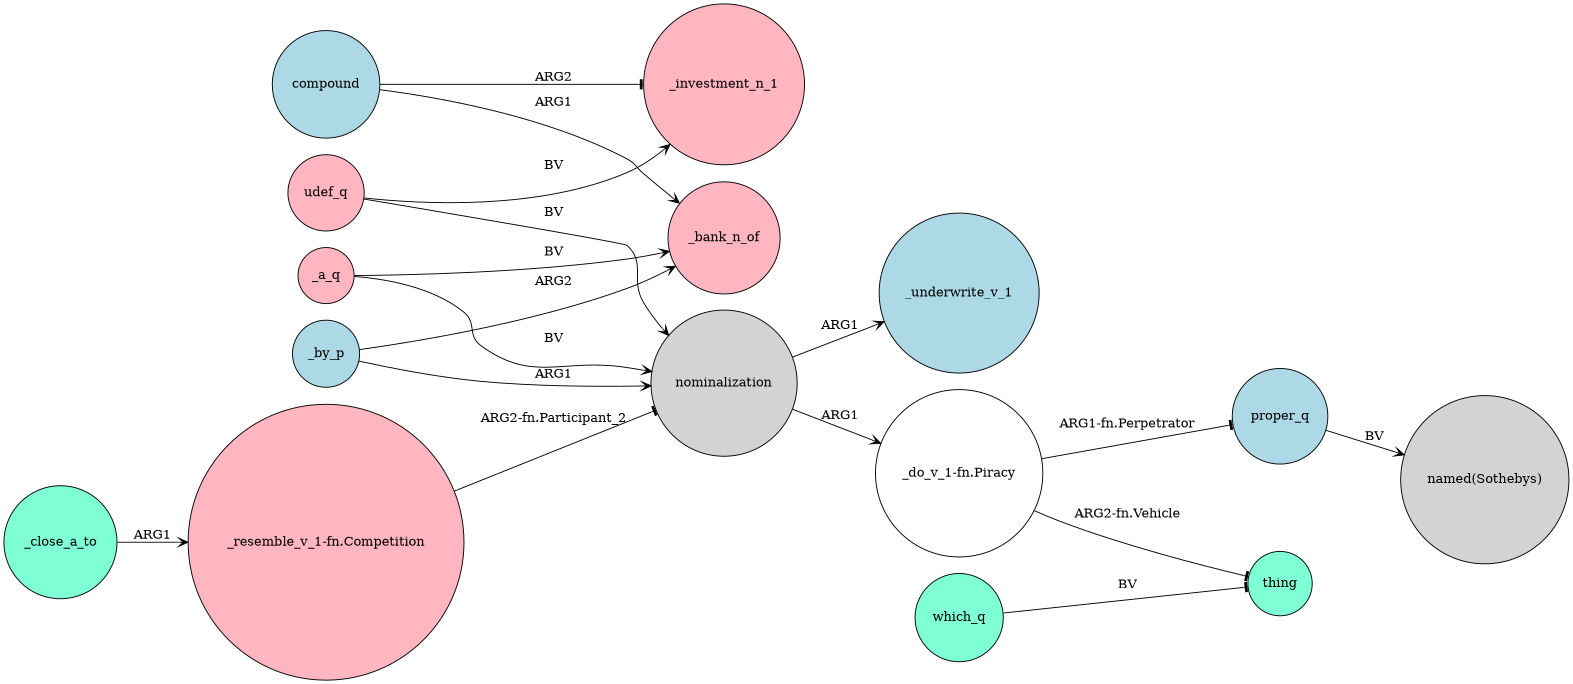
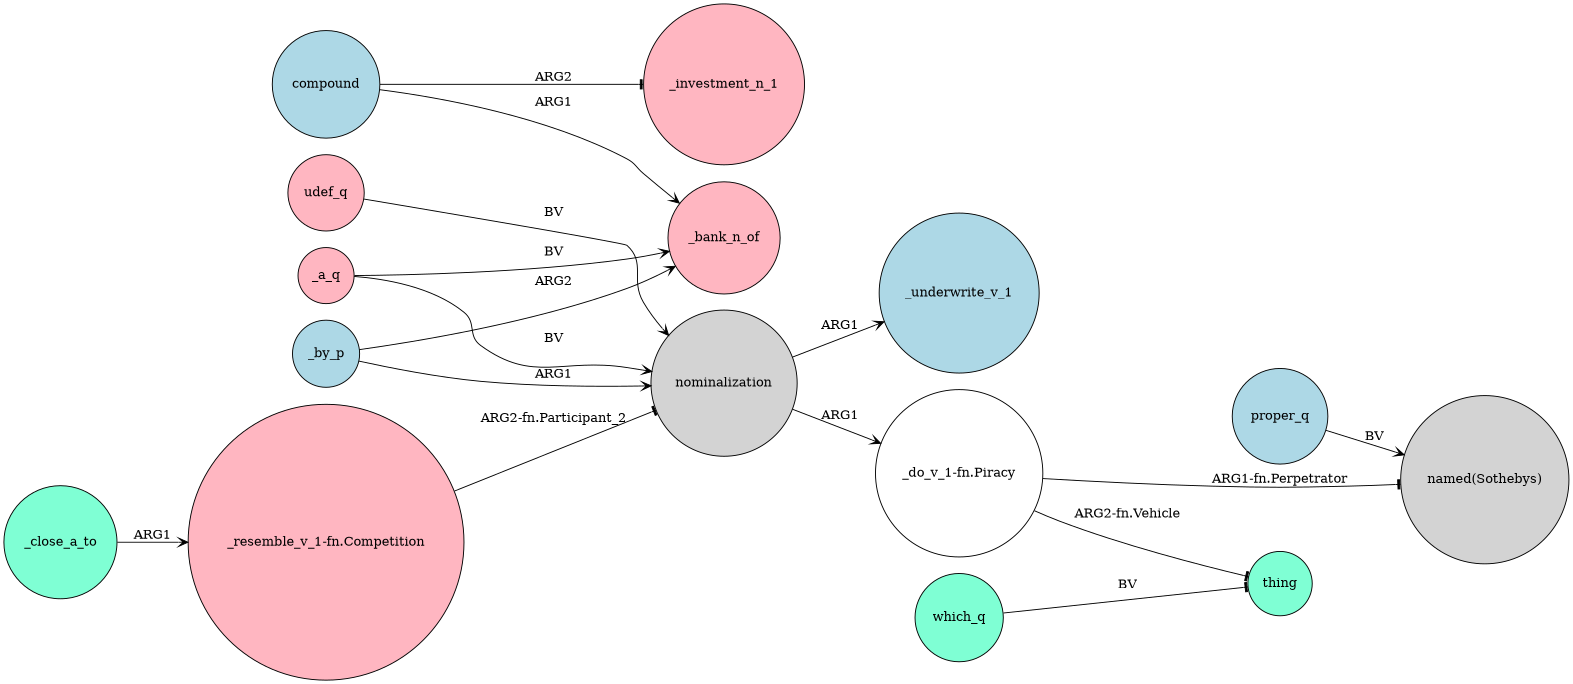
(518, 199) -> none
(1135, 442) -> (1219, 486)
